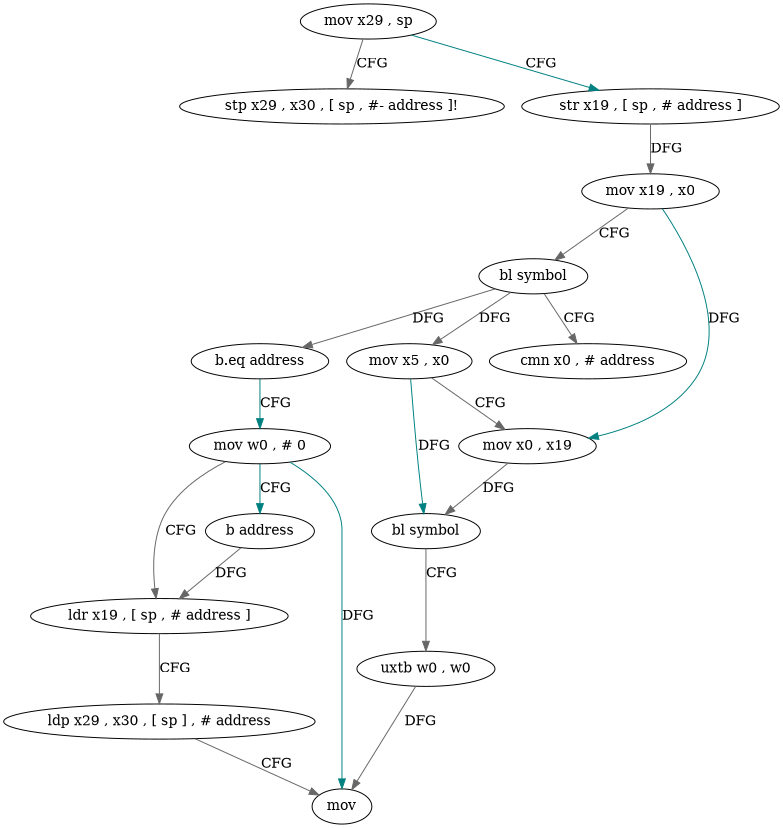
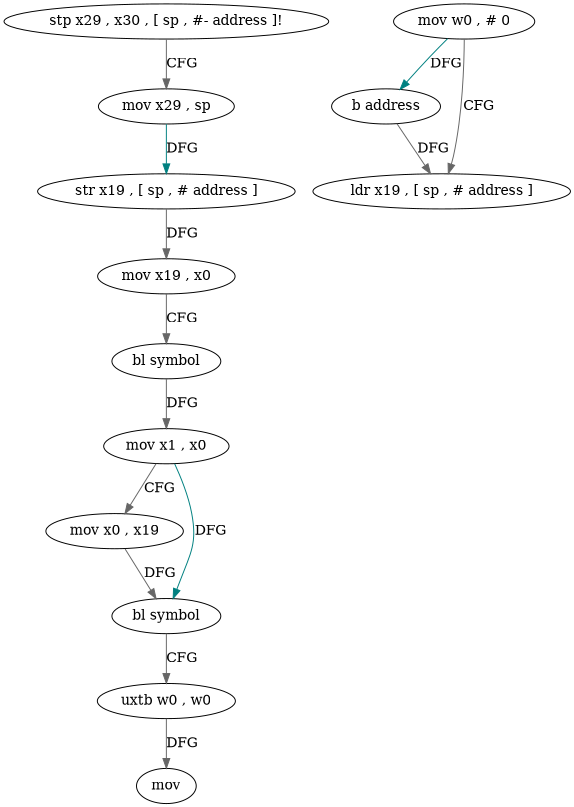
(357, 59) -> (166, 59)
(541, 64) -> (182, 149)
(707, 347) -> none
(260, 361) -> none
(409, 361) -> (166, 446)
(588, 361) -> none
(276, 489) -> (446, 64)
(342, 610) -> none
(159, 722) -> none
